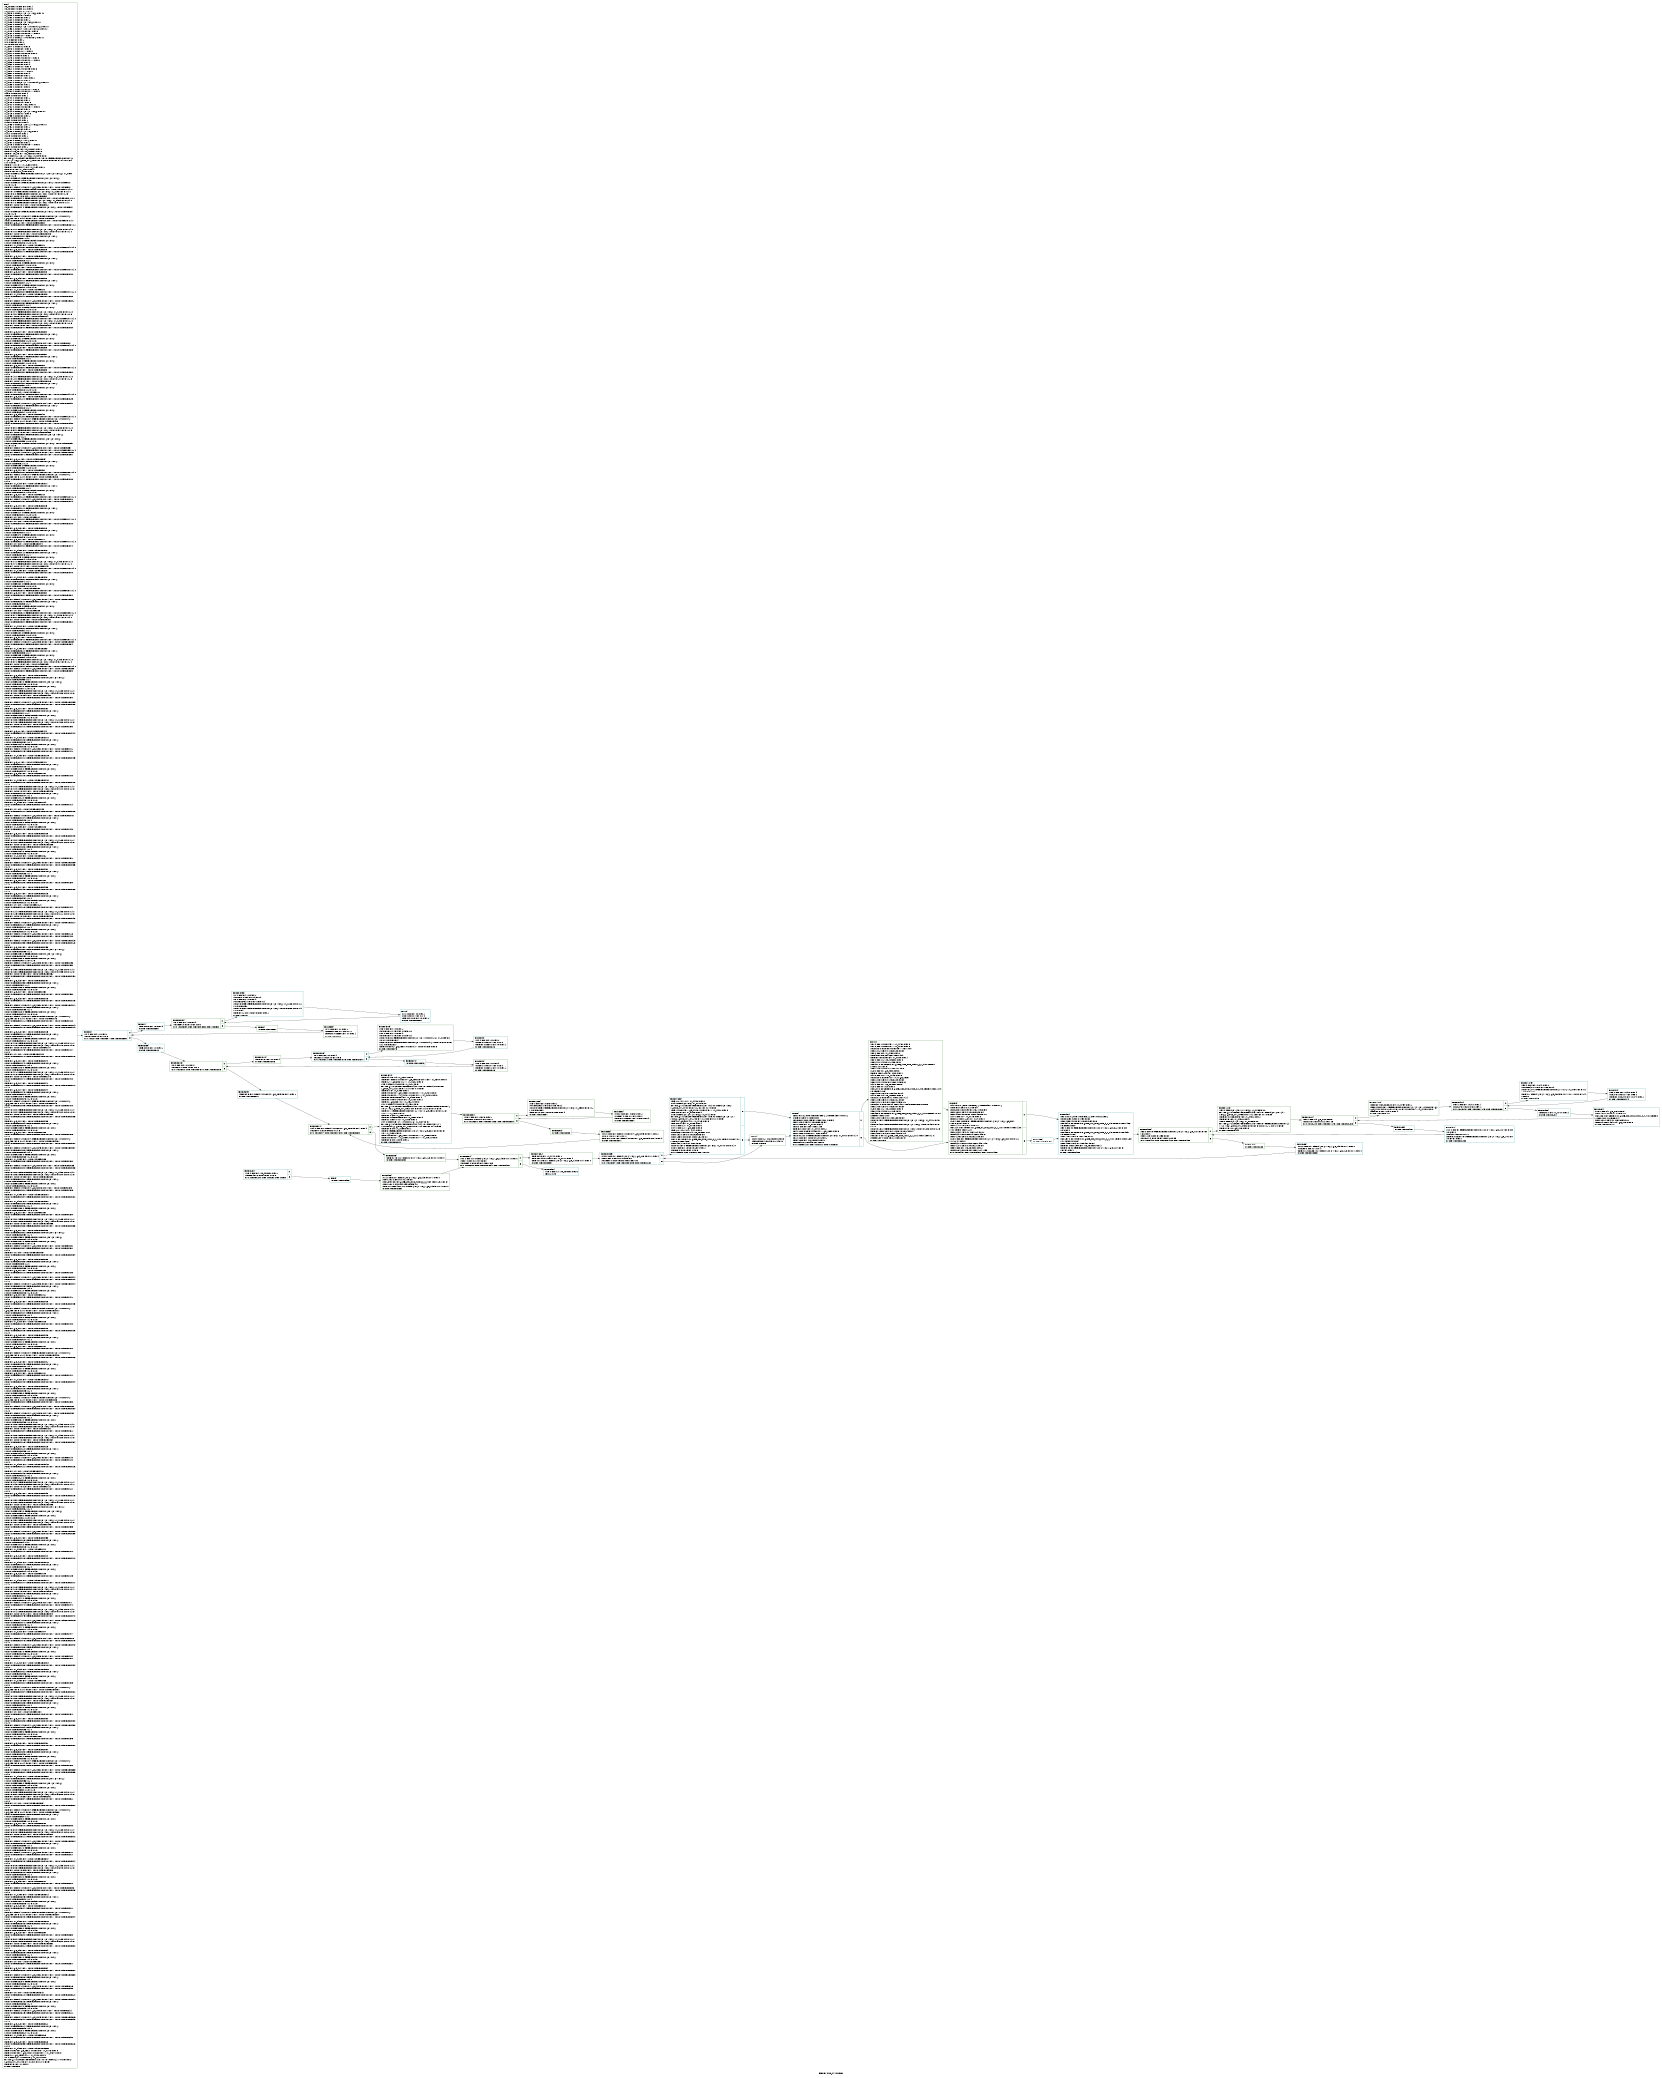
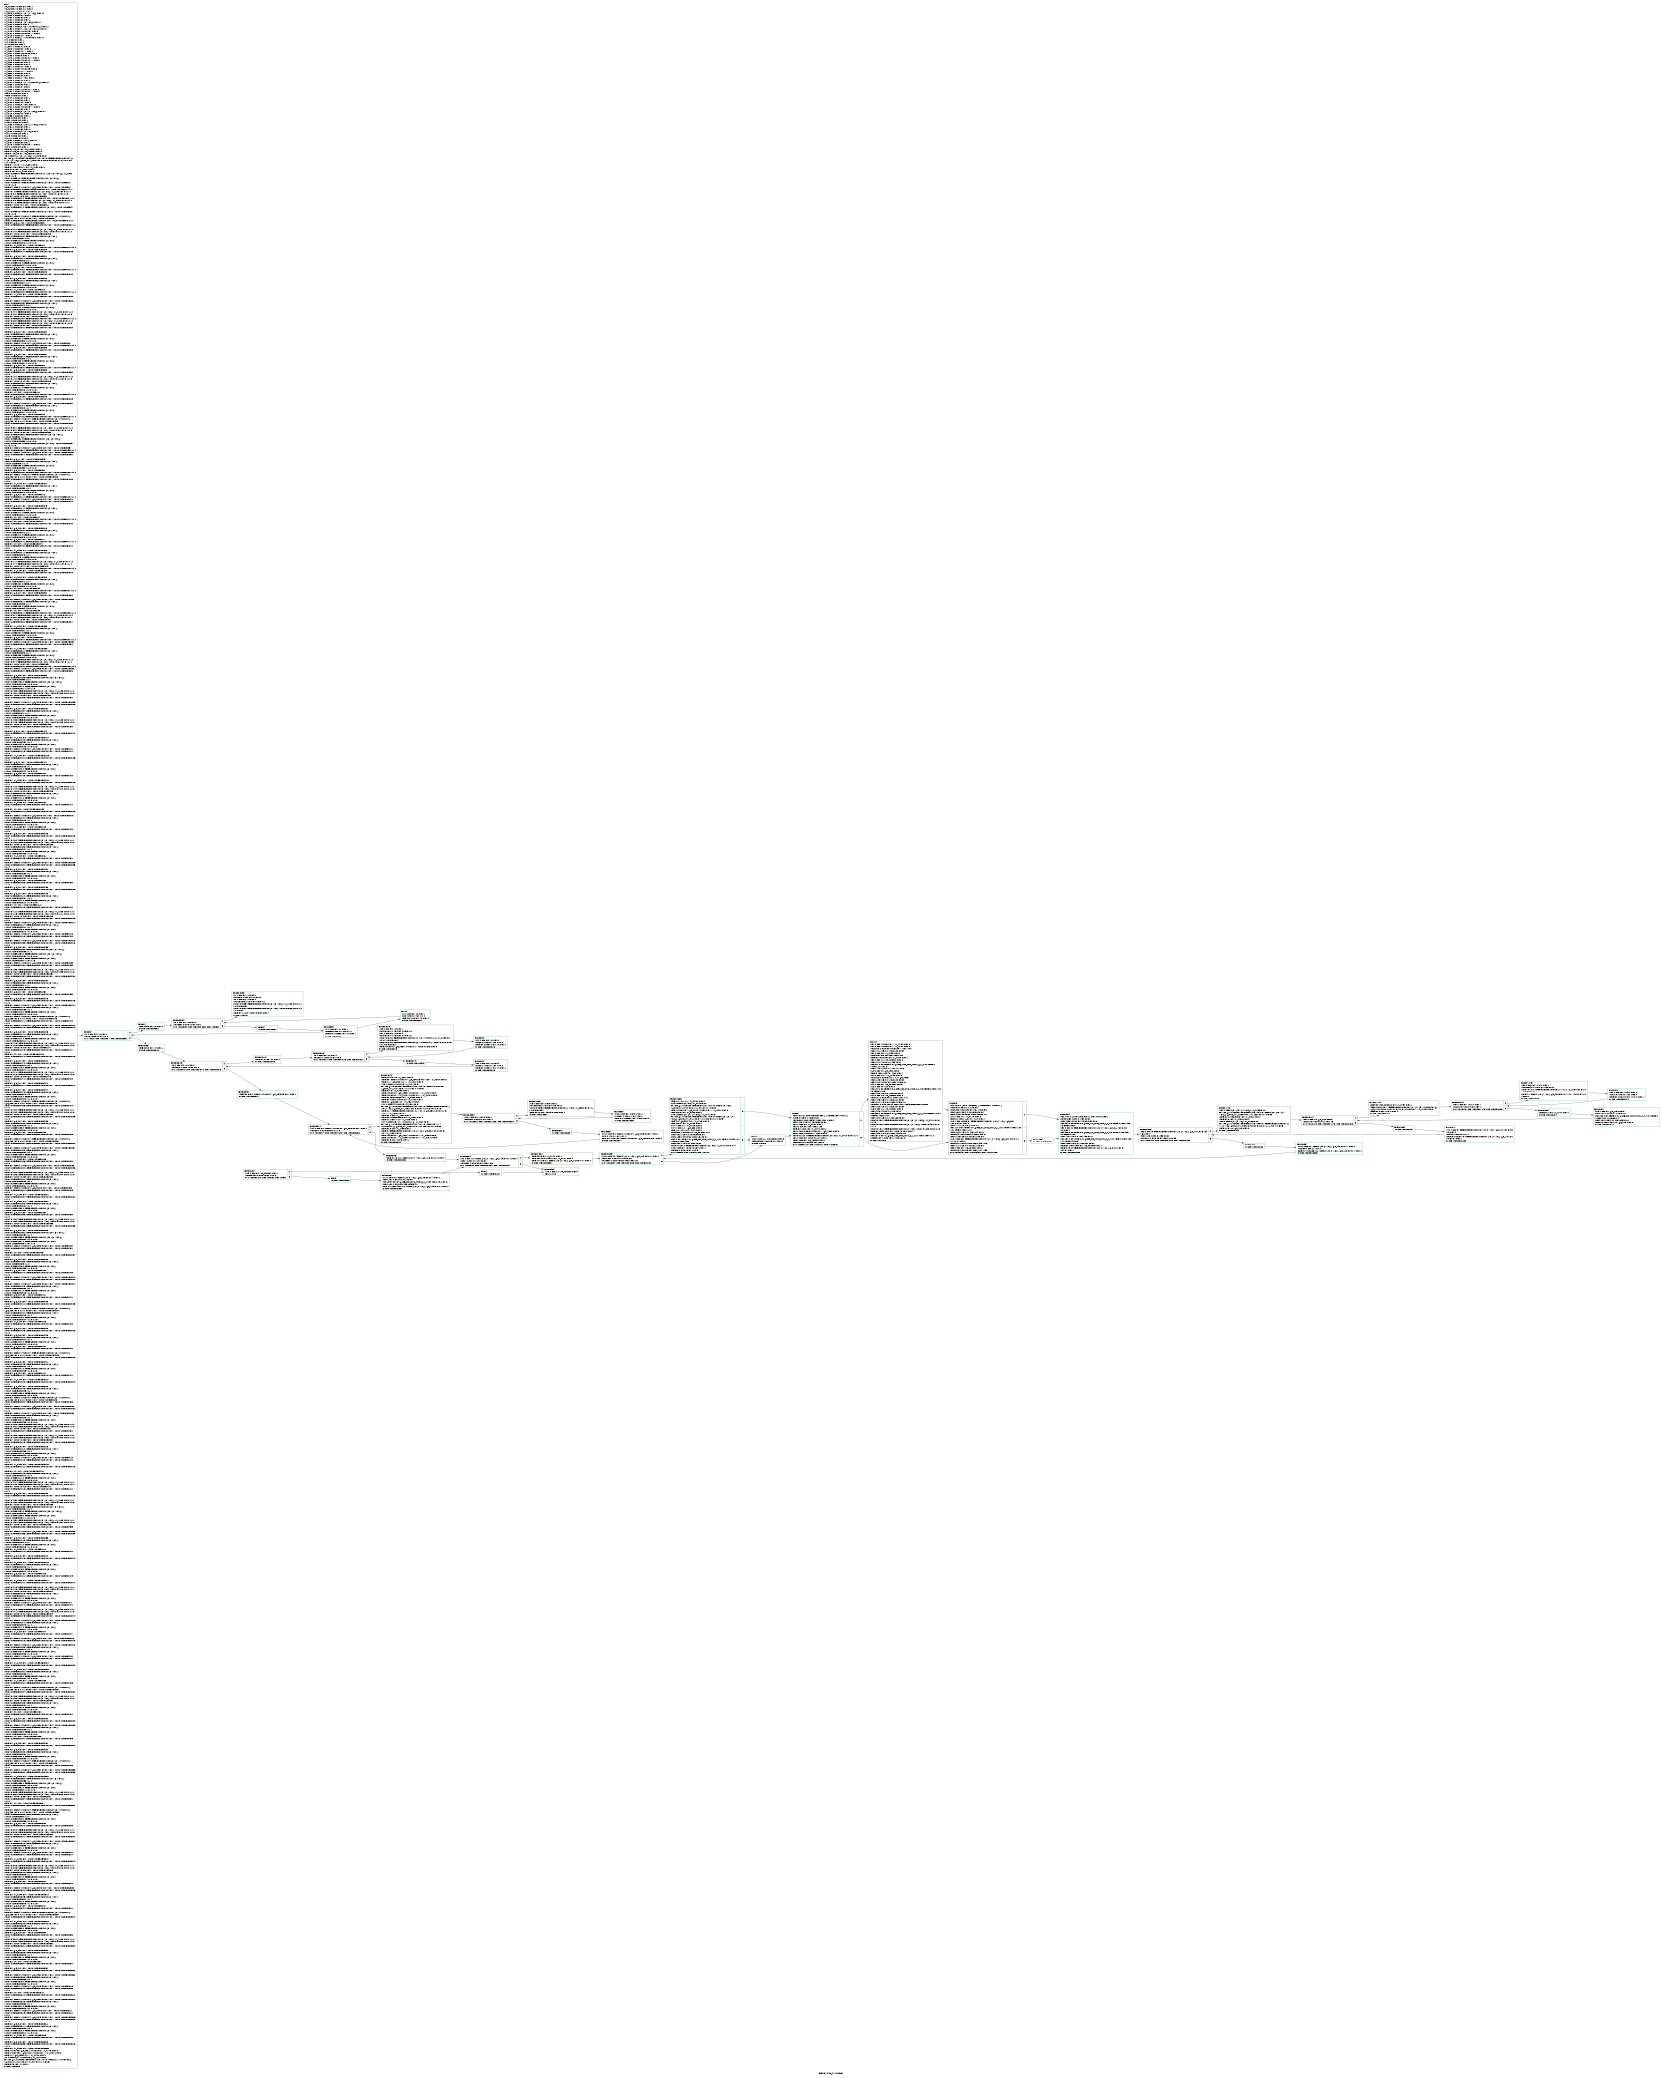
(351, 1011) -> (378, 1023)
none -> (490, 1173)
